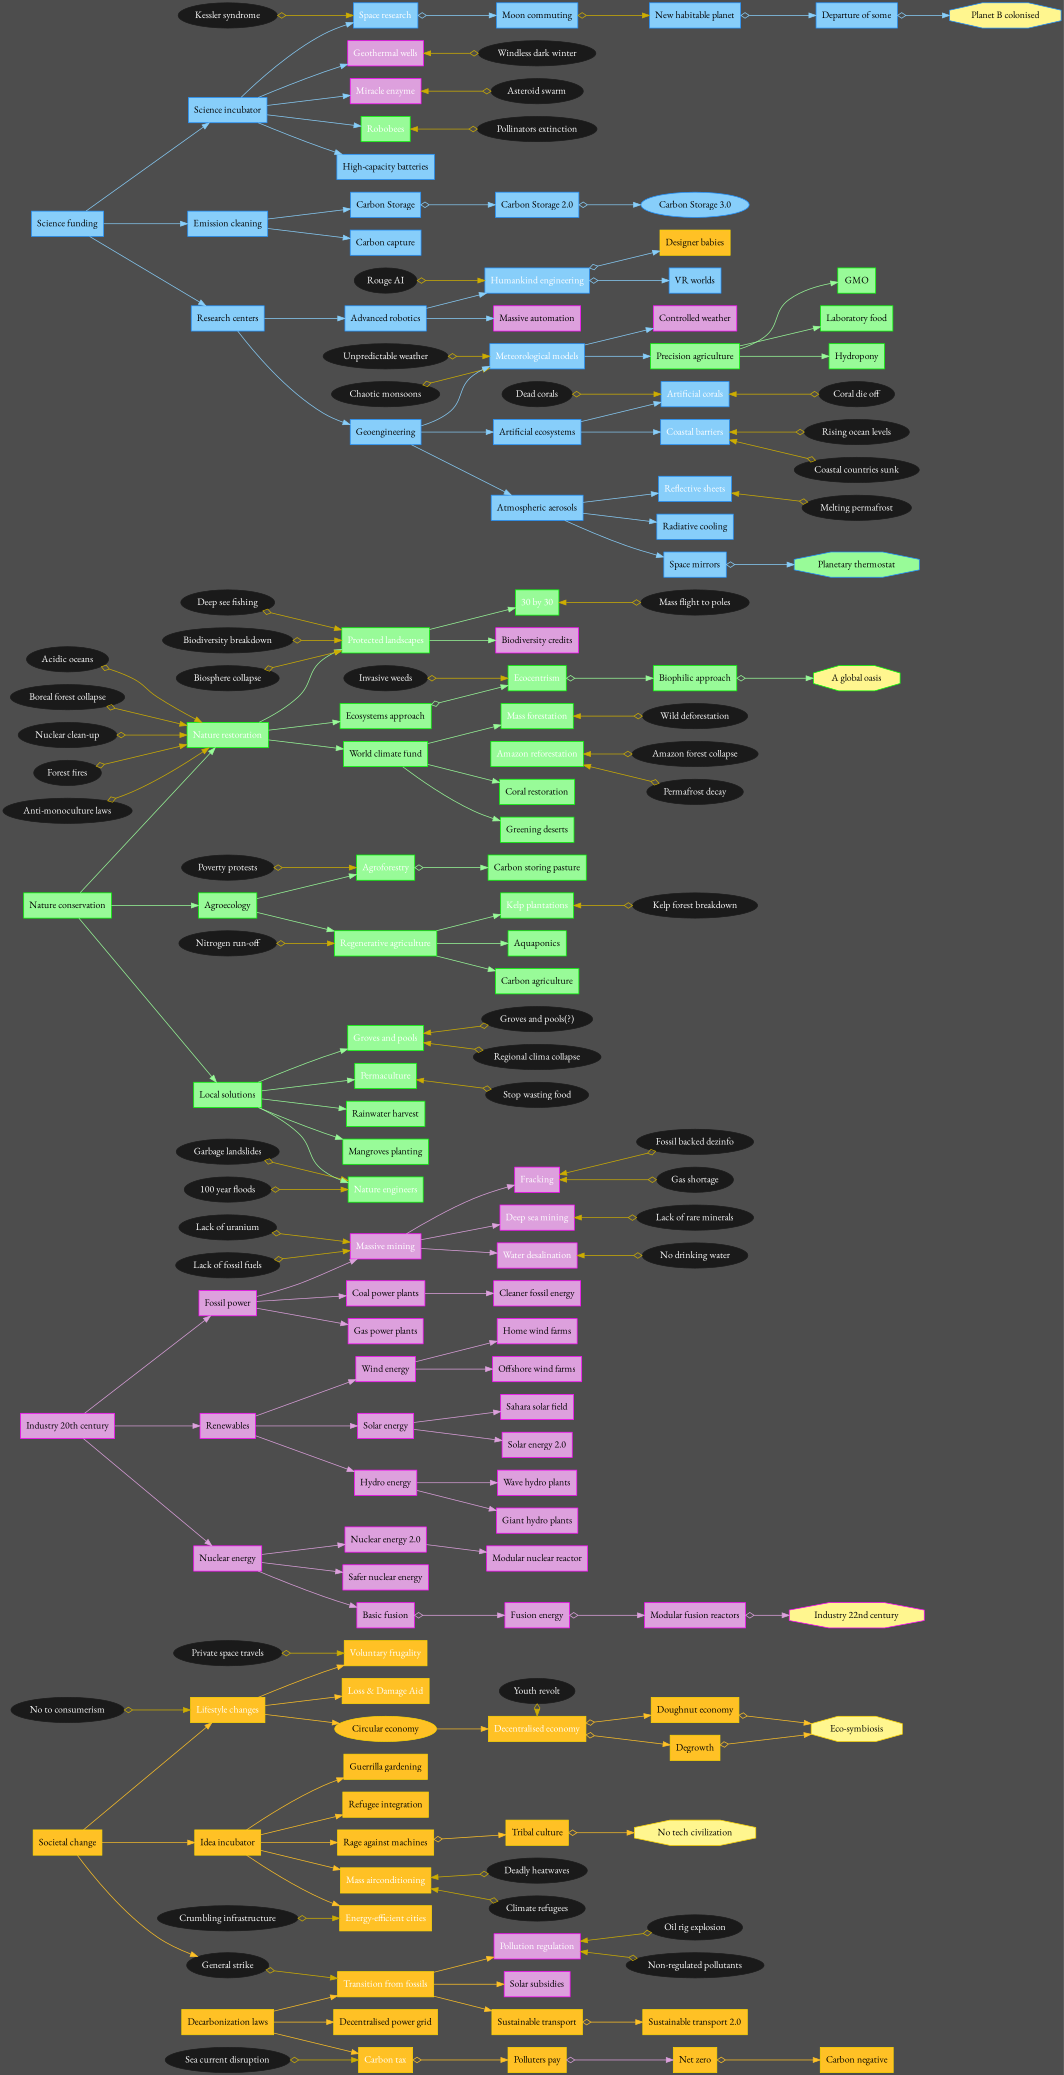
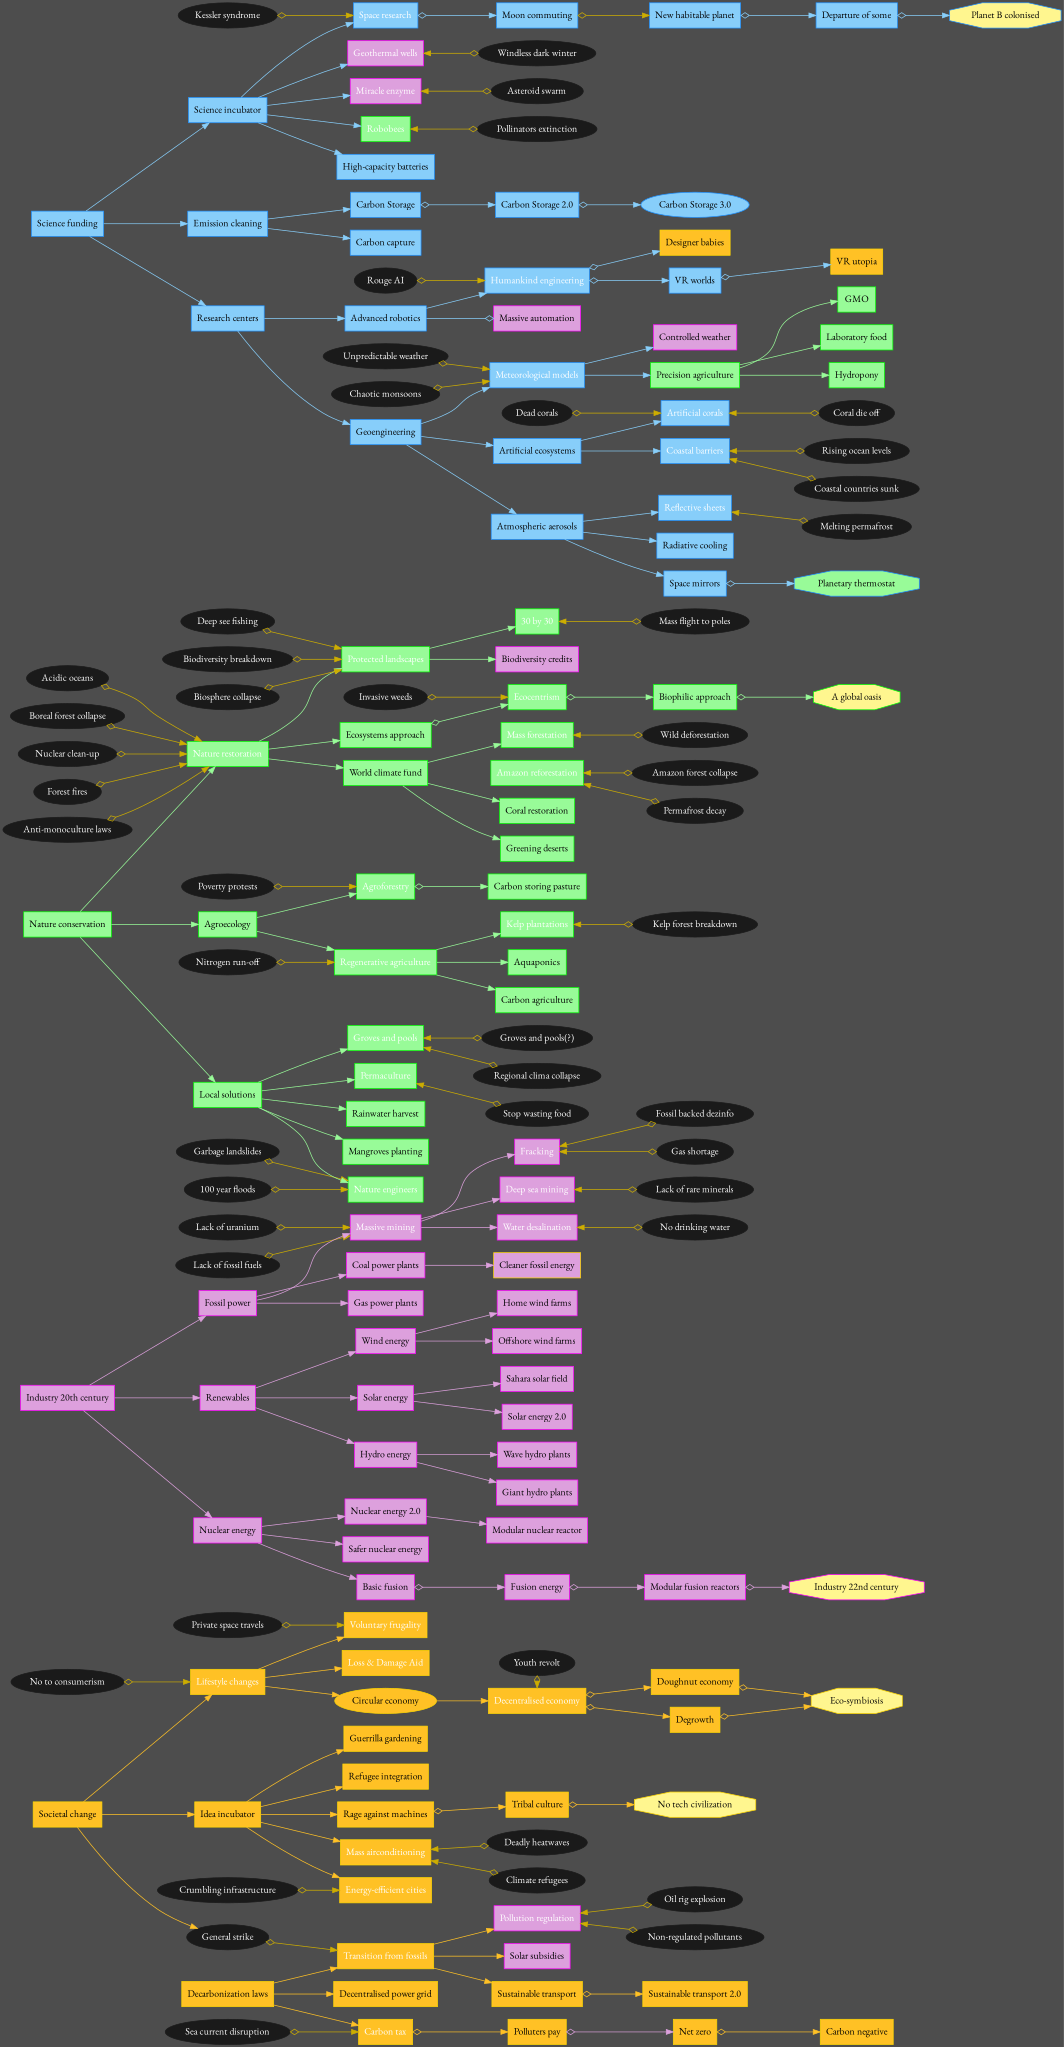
none -> (857, 262)
(456, 318) -> (456, 318)
(537, 1293) -> (537, 1265)
